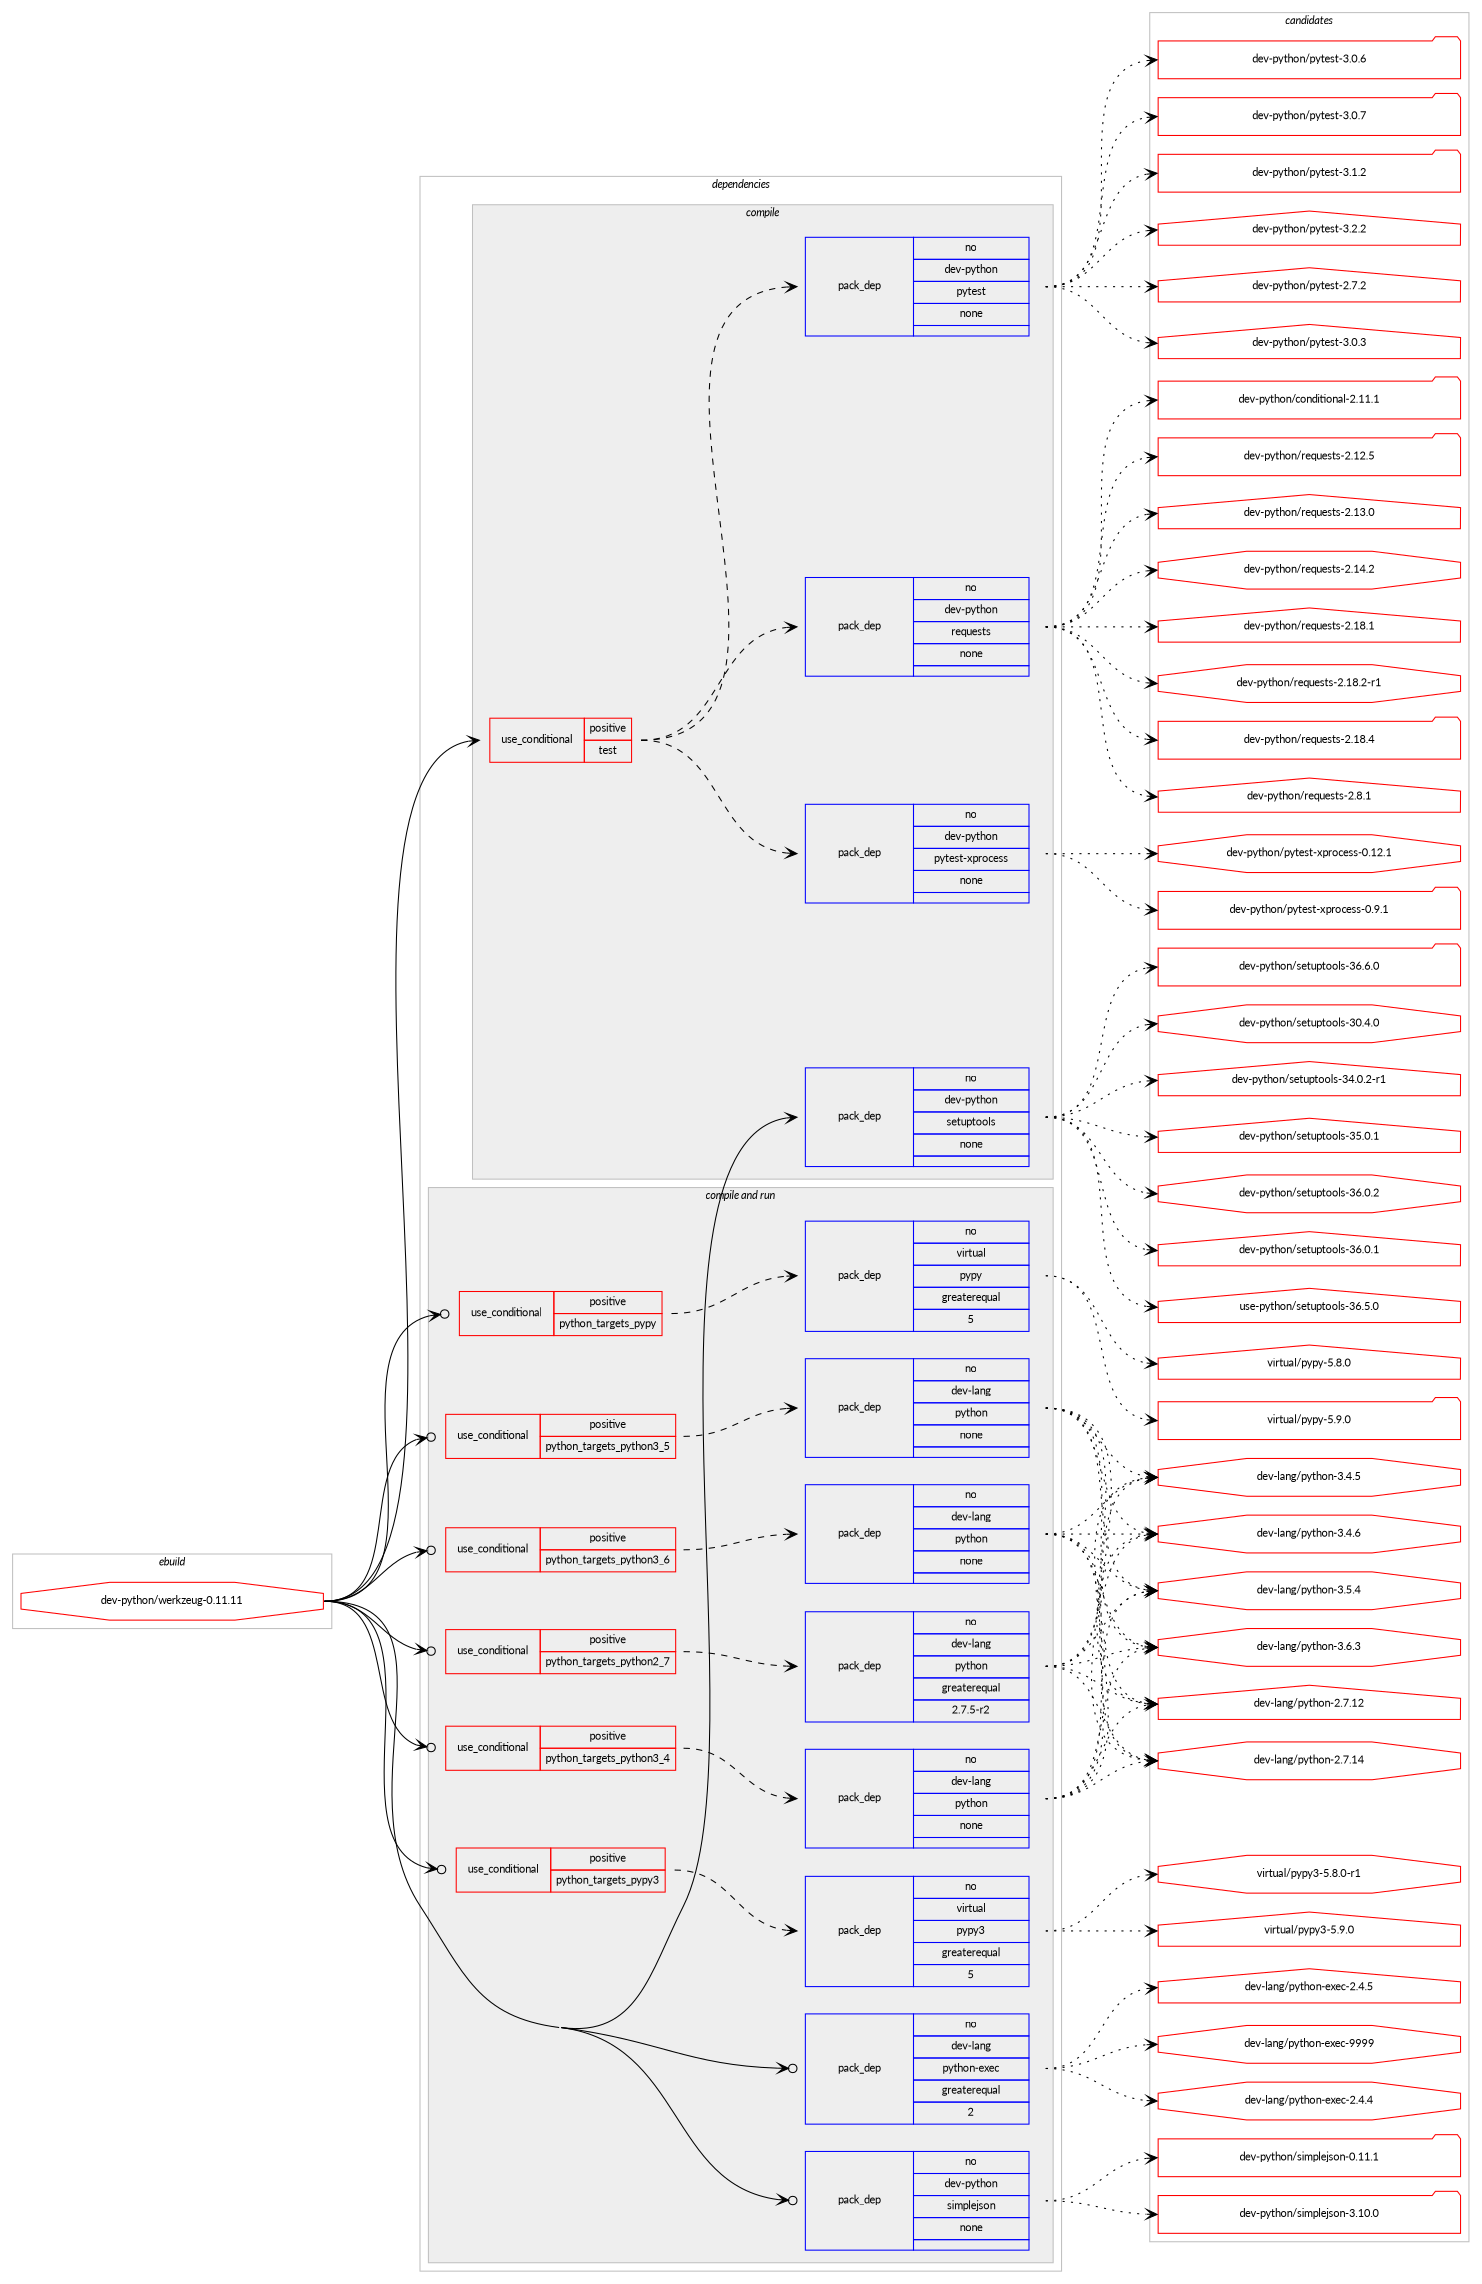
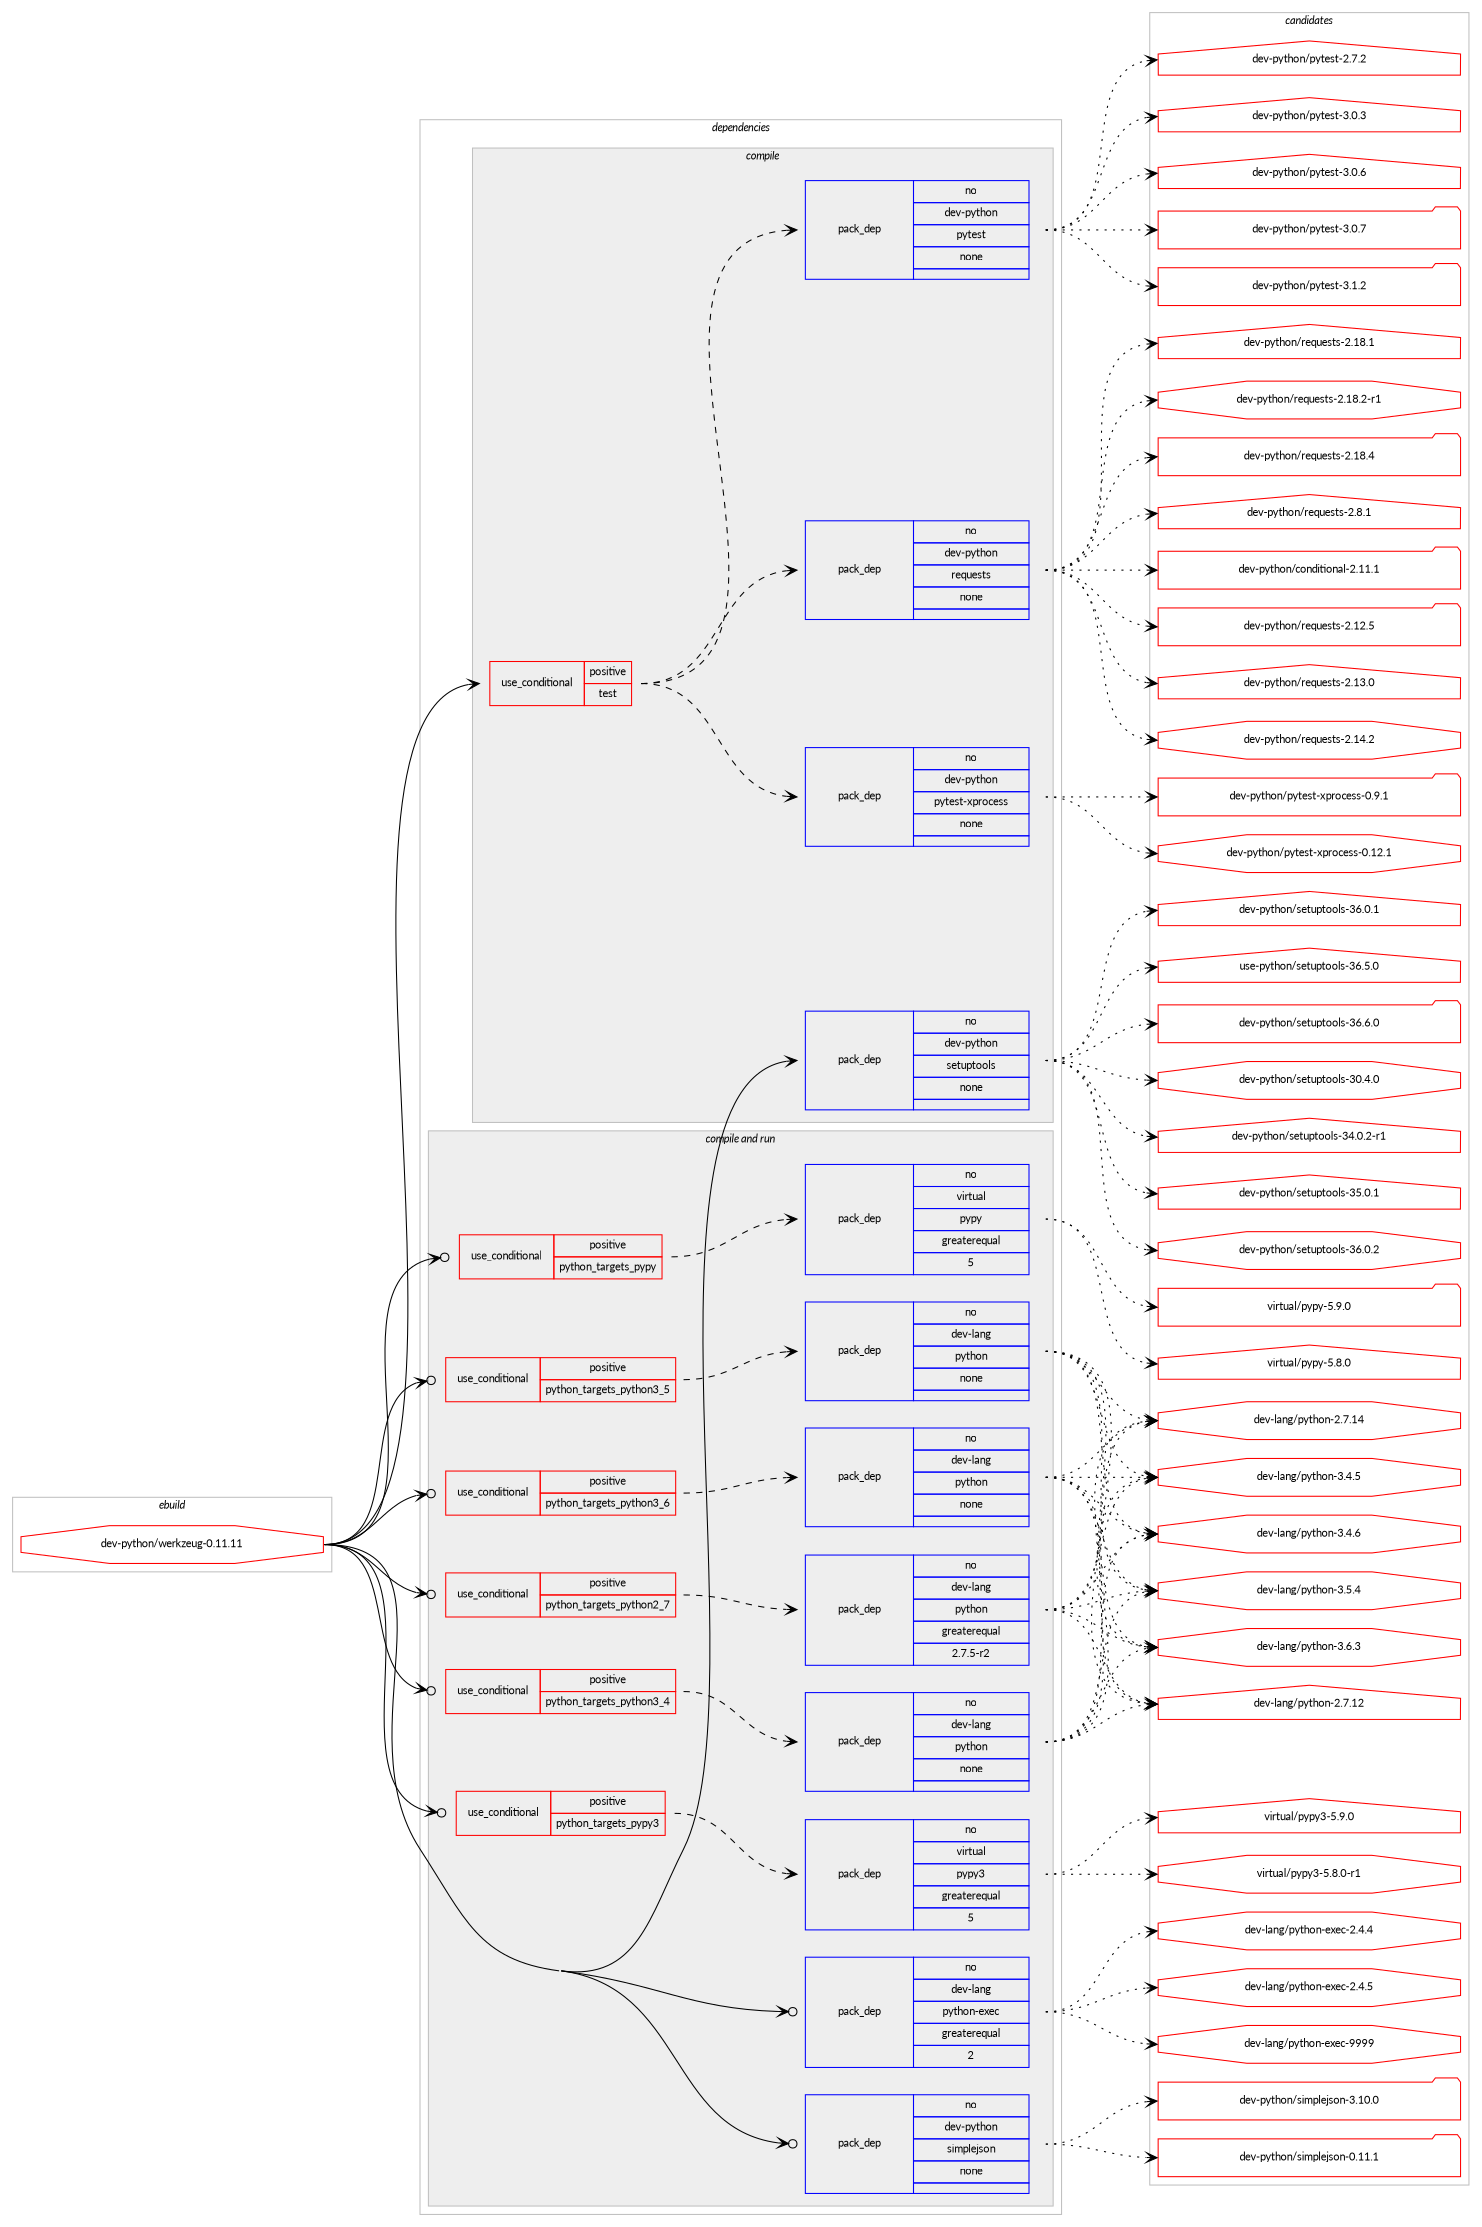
(1309, 60) -> (1309, 173)
(1309, 230) -> none
(1309, 1988) -> (1309, 1988)
